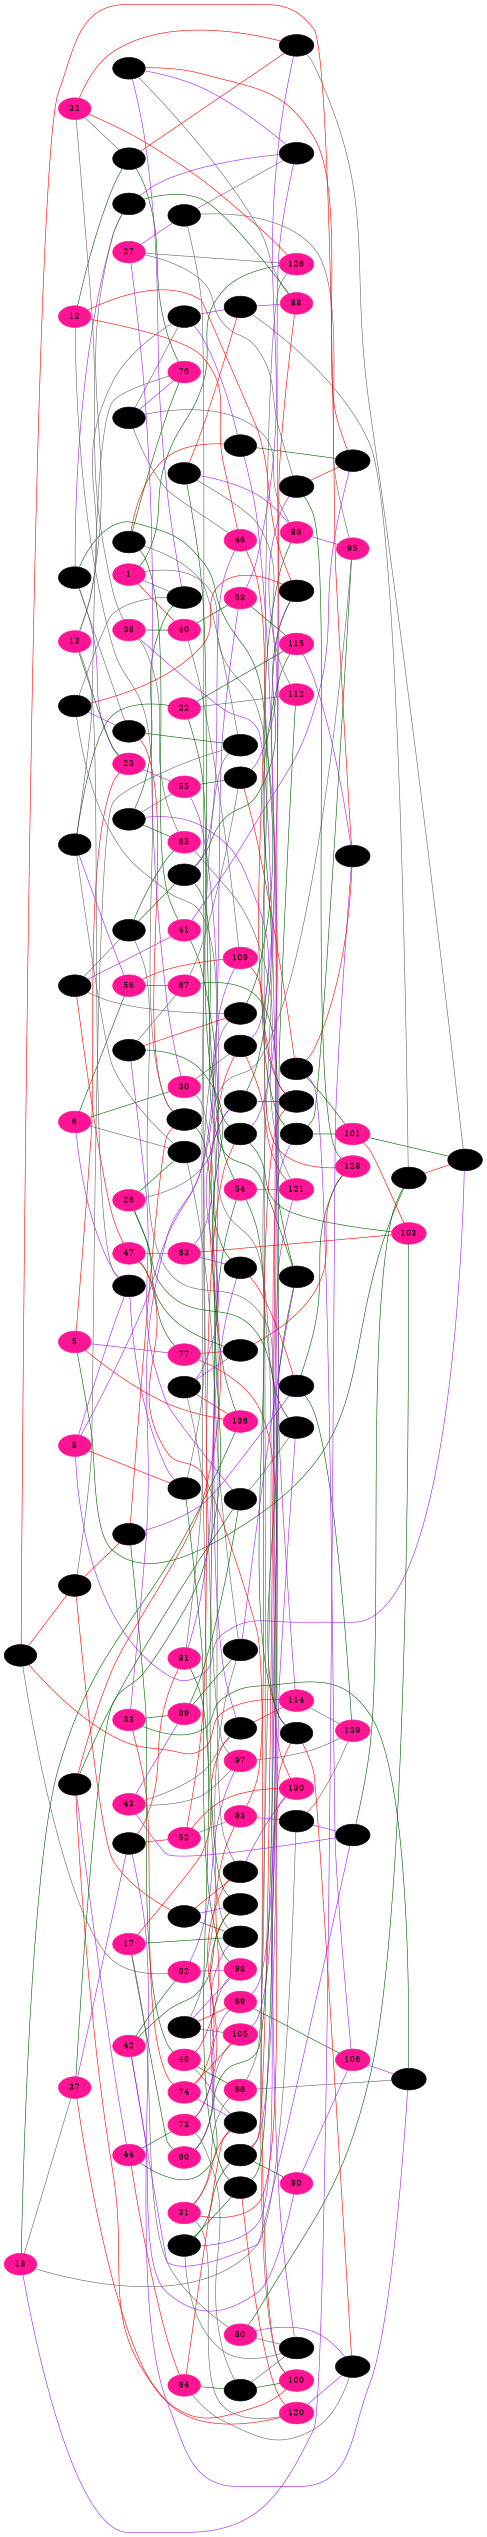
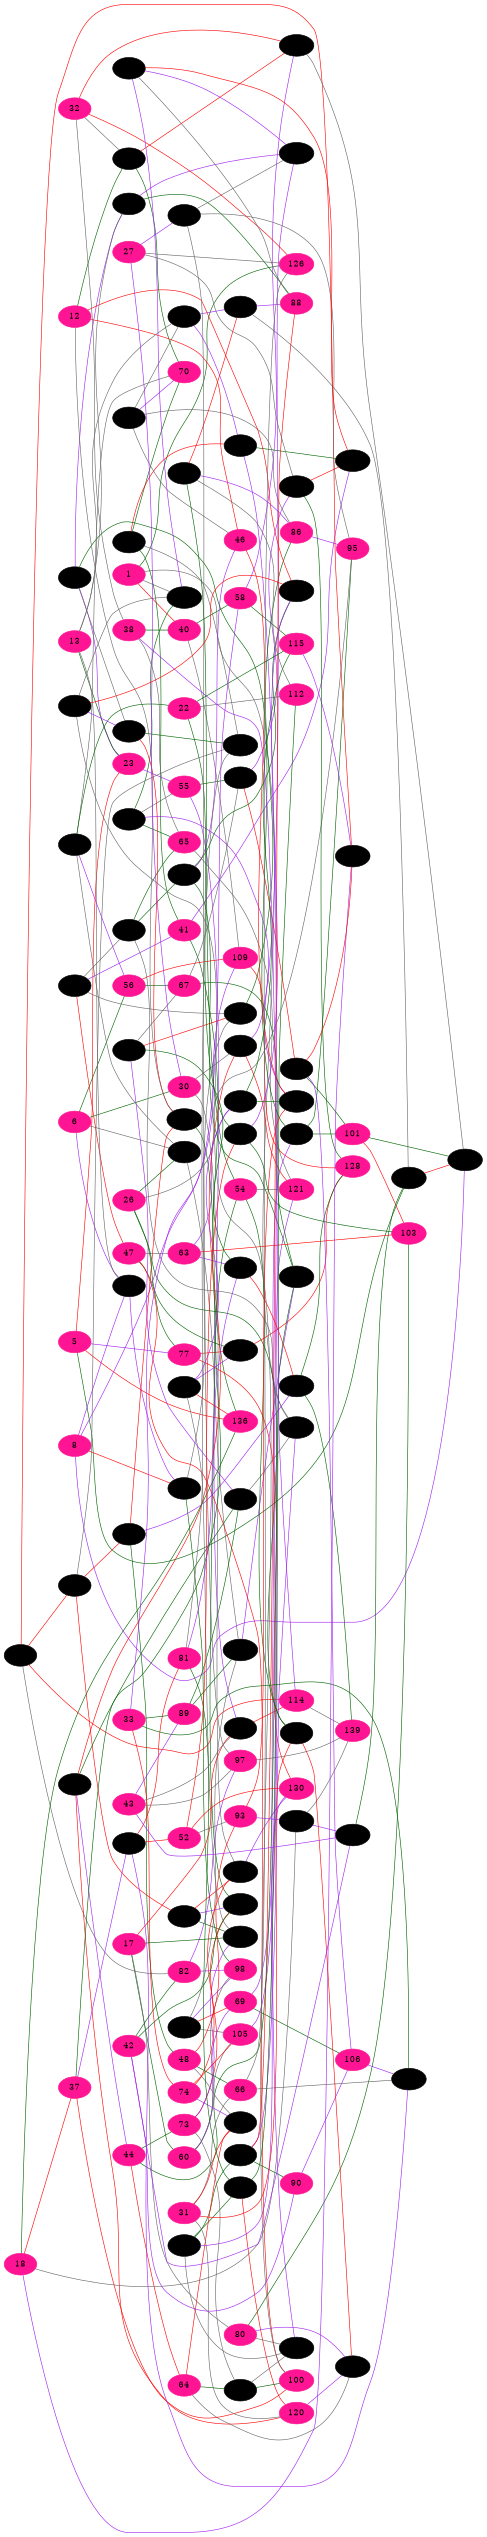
(48, 2176) -> (48, 2176)
